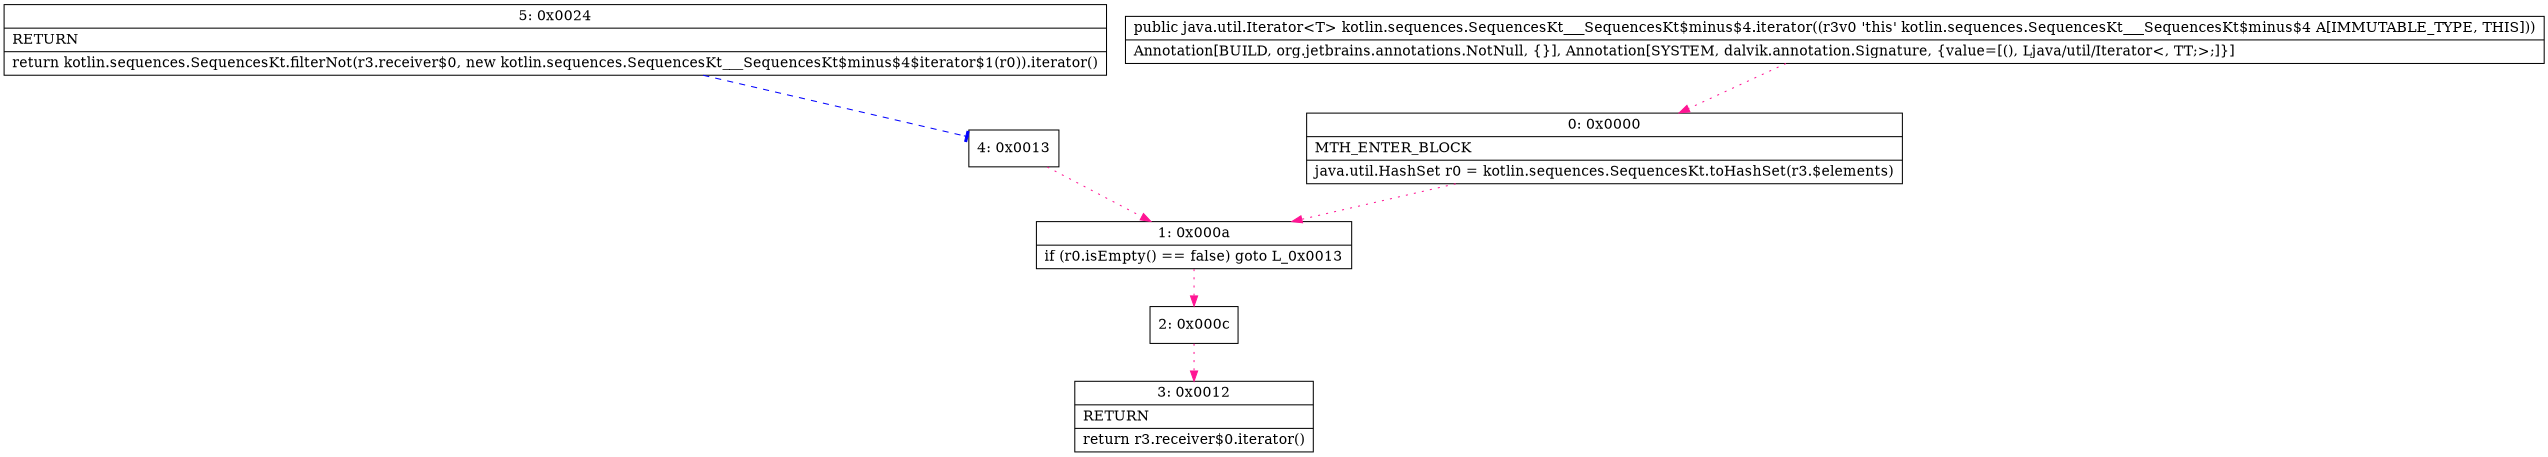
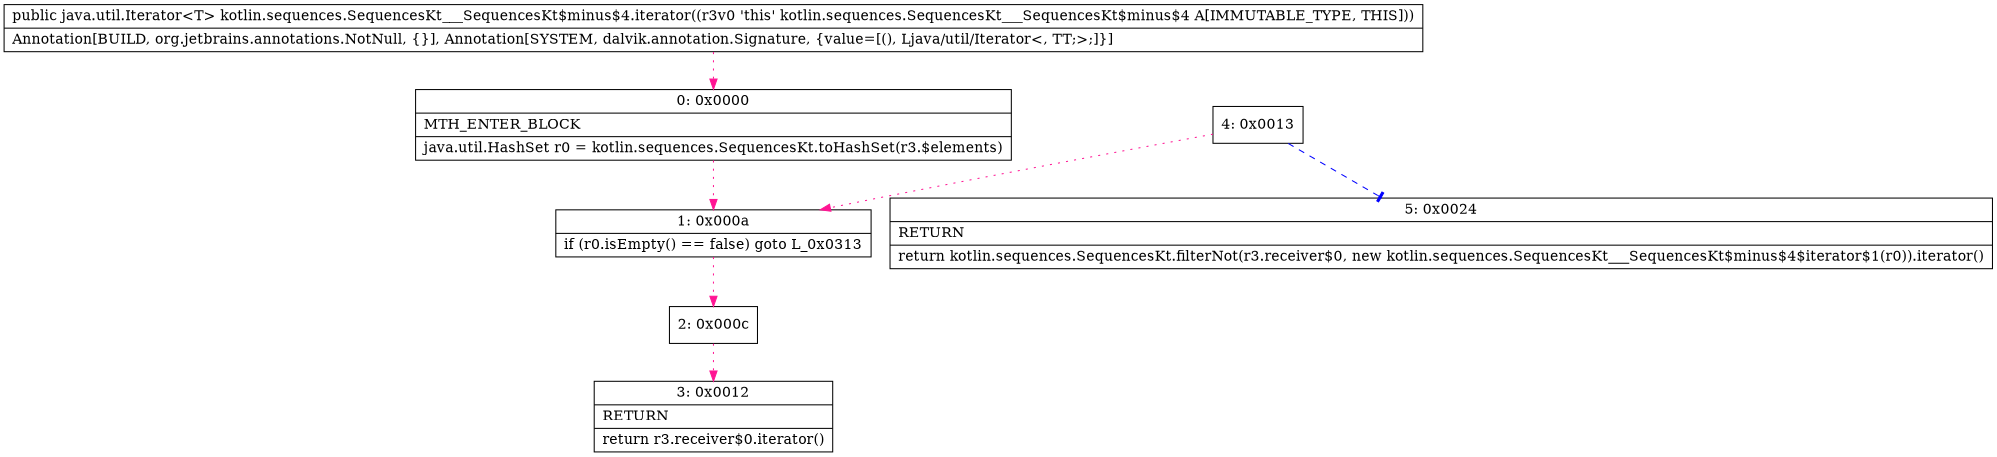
(833, 106) -> (1333, 169)
(1194, 256) -> (713, 245)
